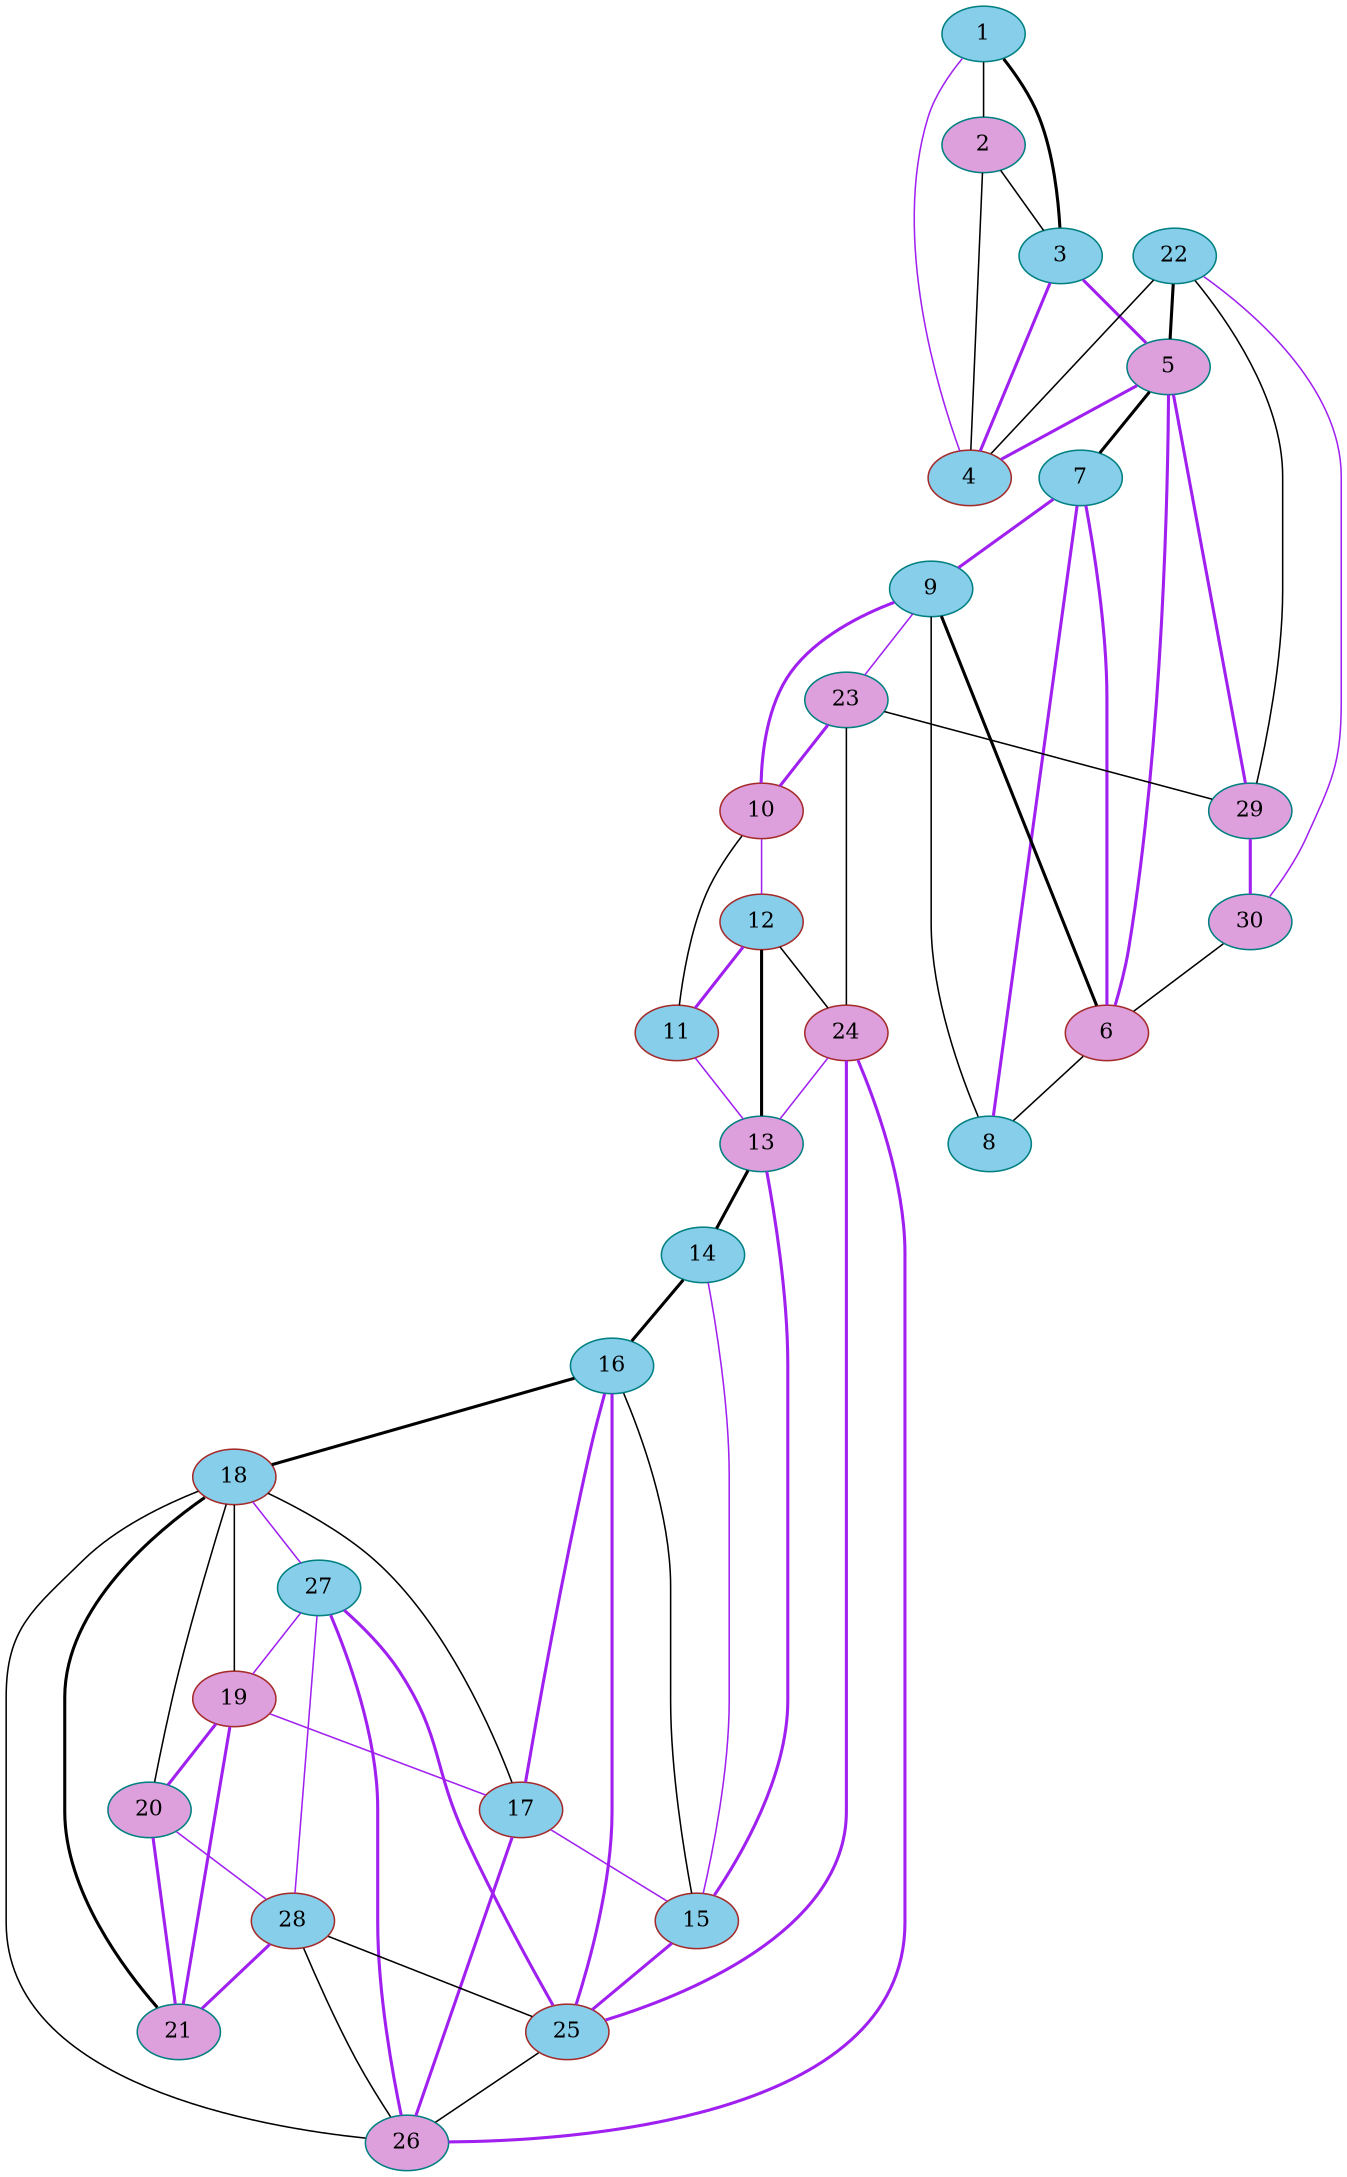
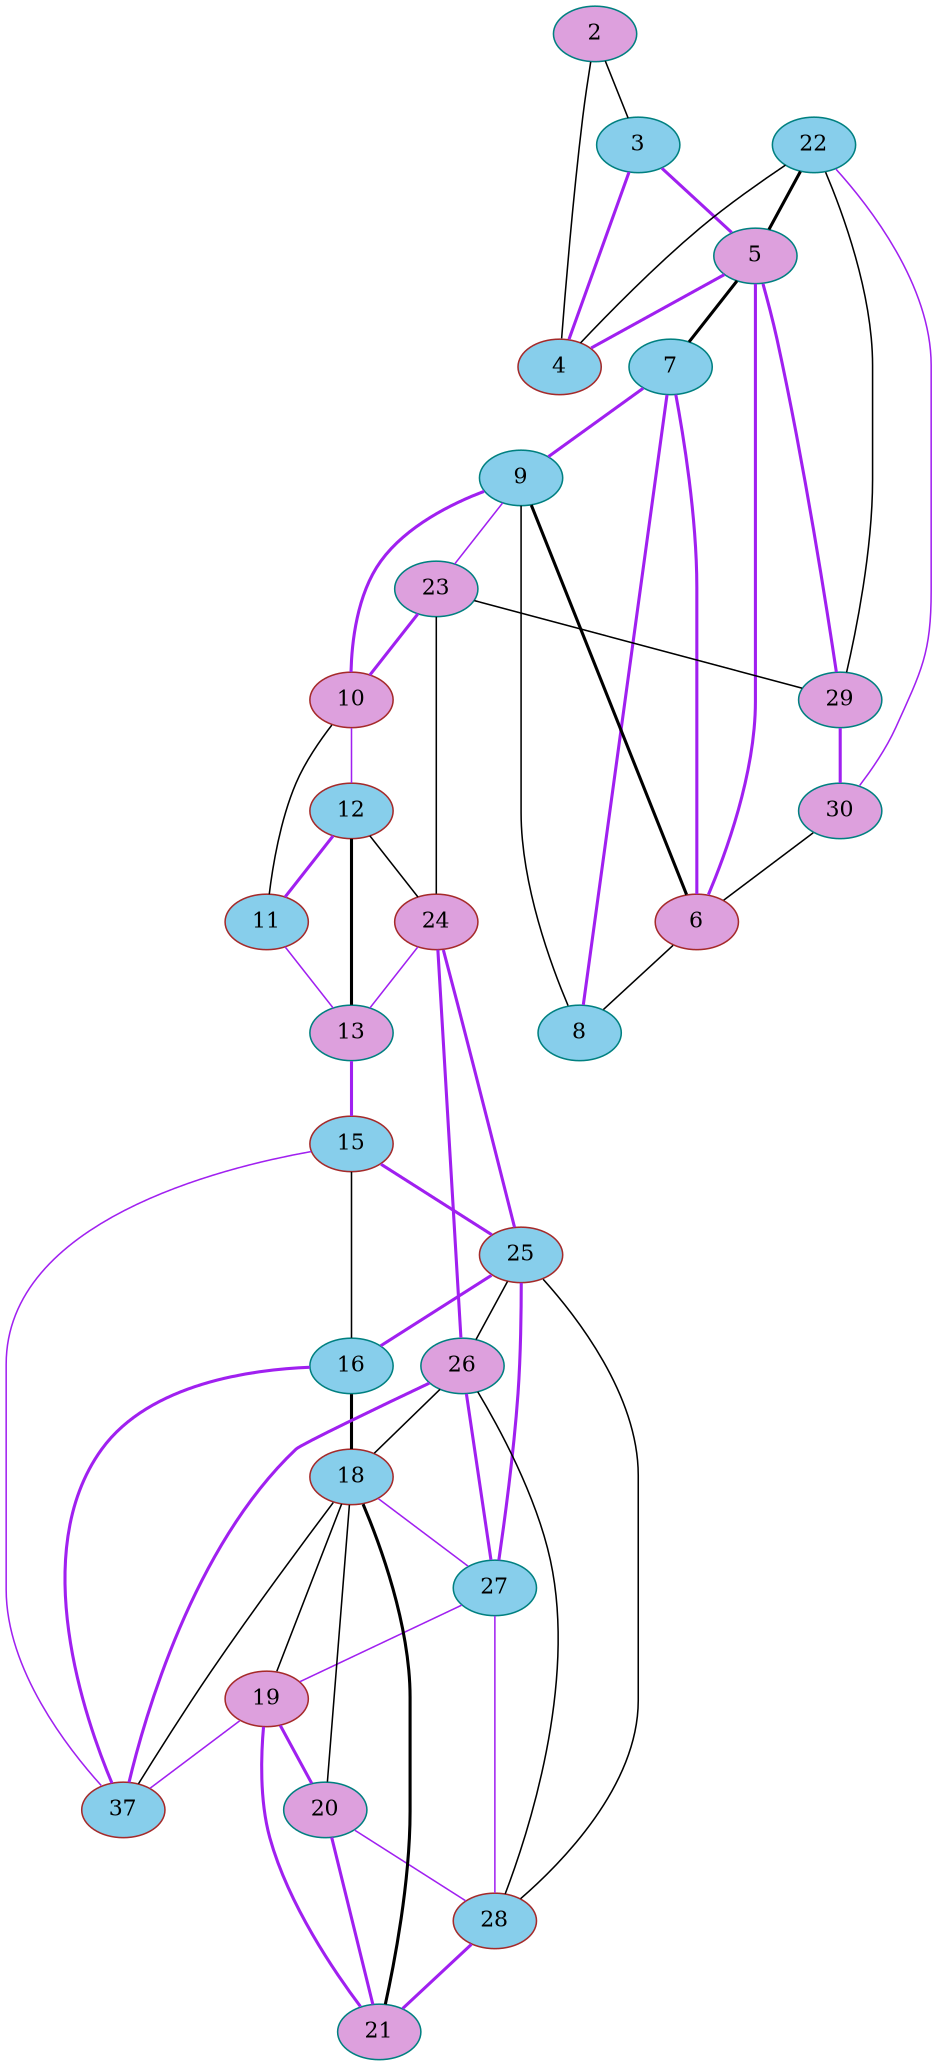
(984, 34) -> none
(703, 1255) -> none
(521, 1810) -> (123, 1810)
